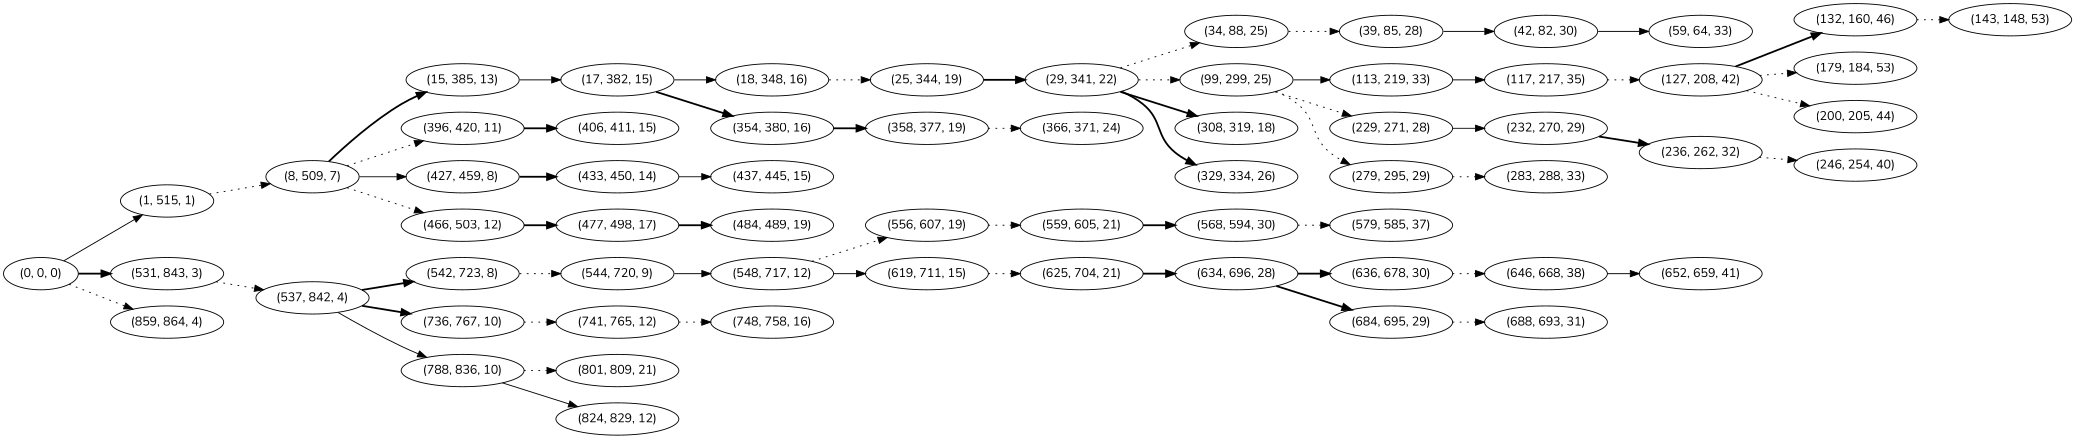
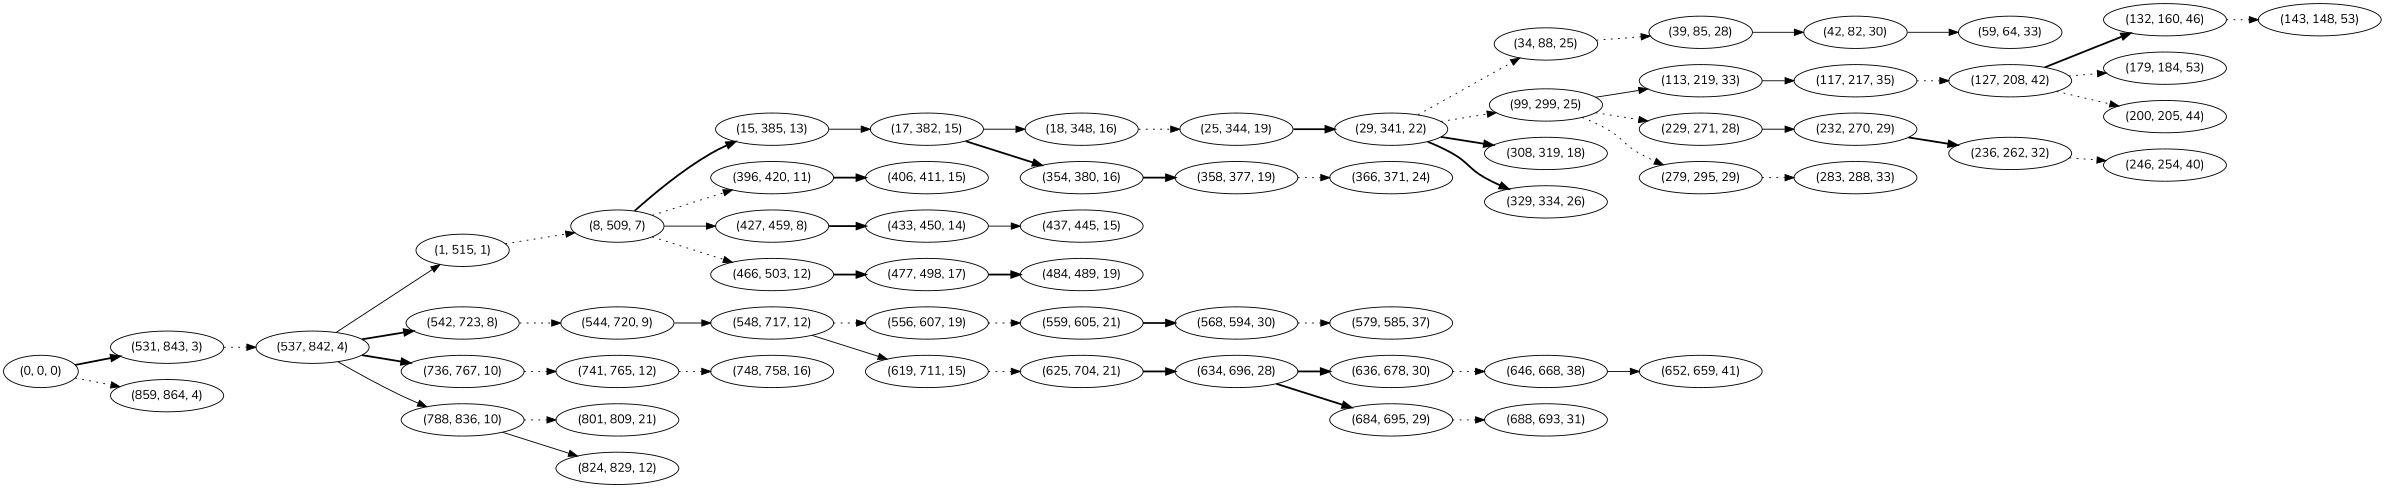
(99, 240) -> (384, 301)
